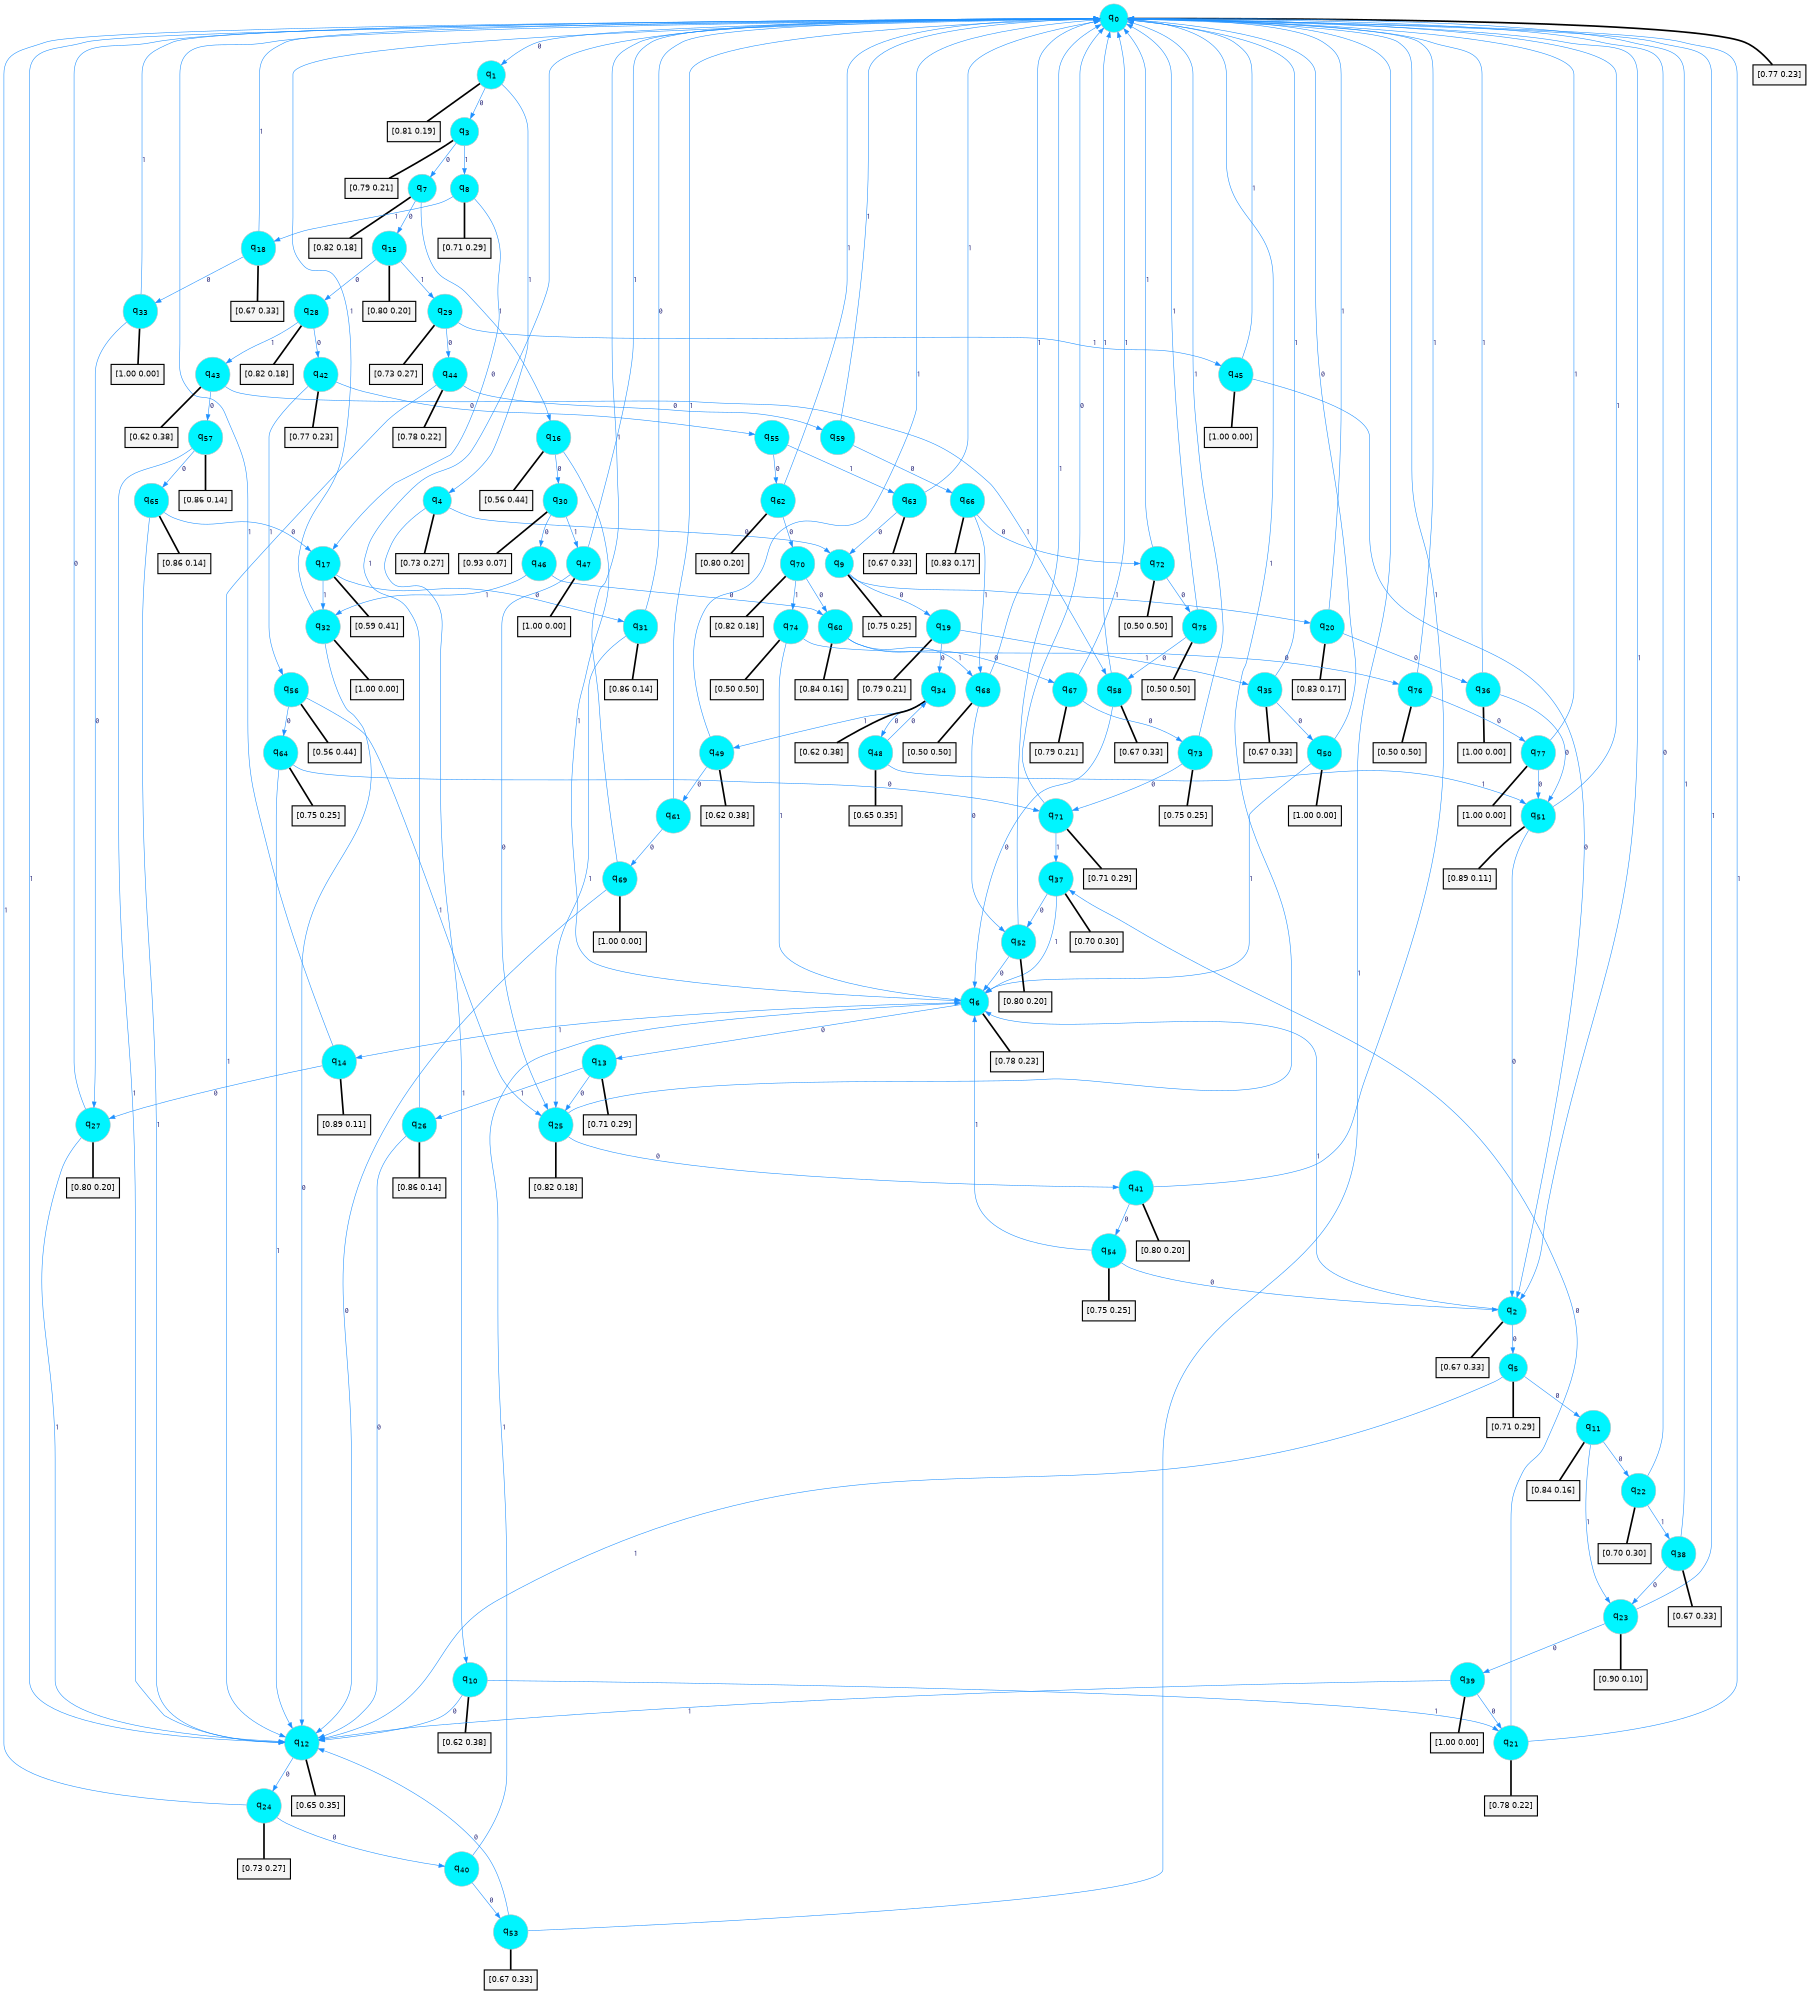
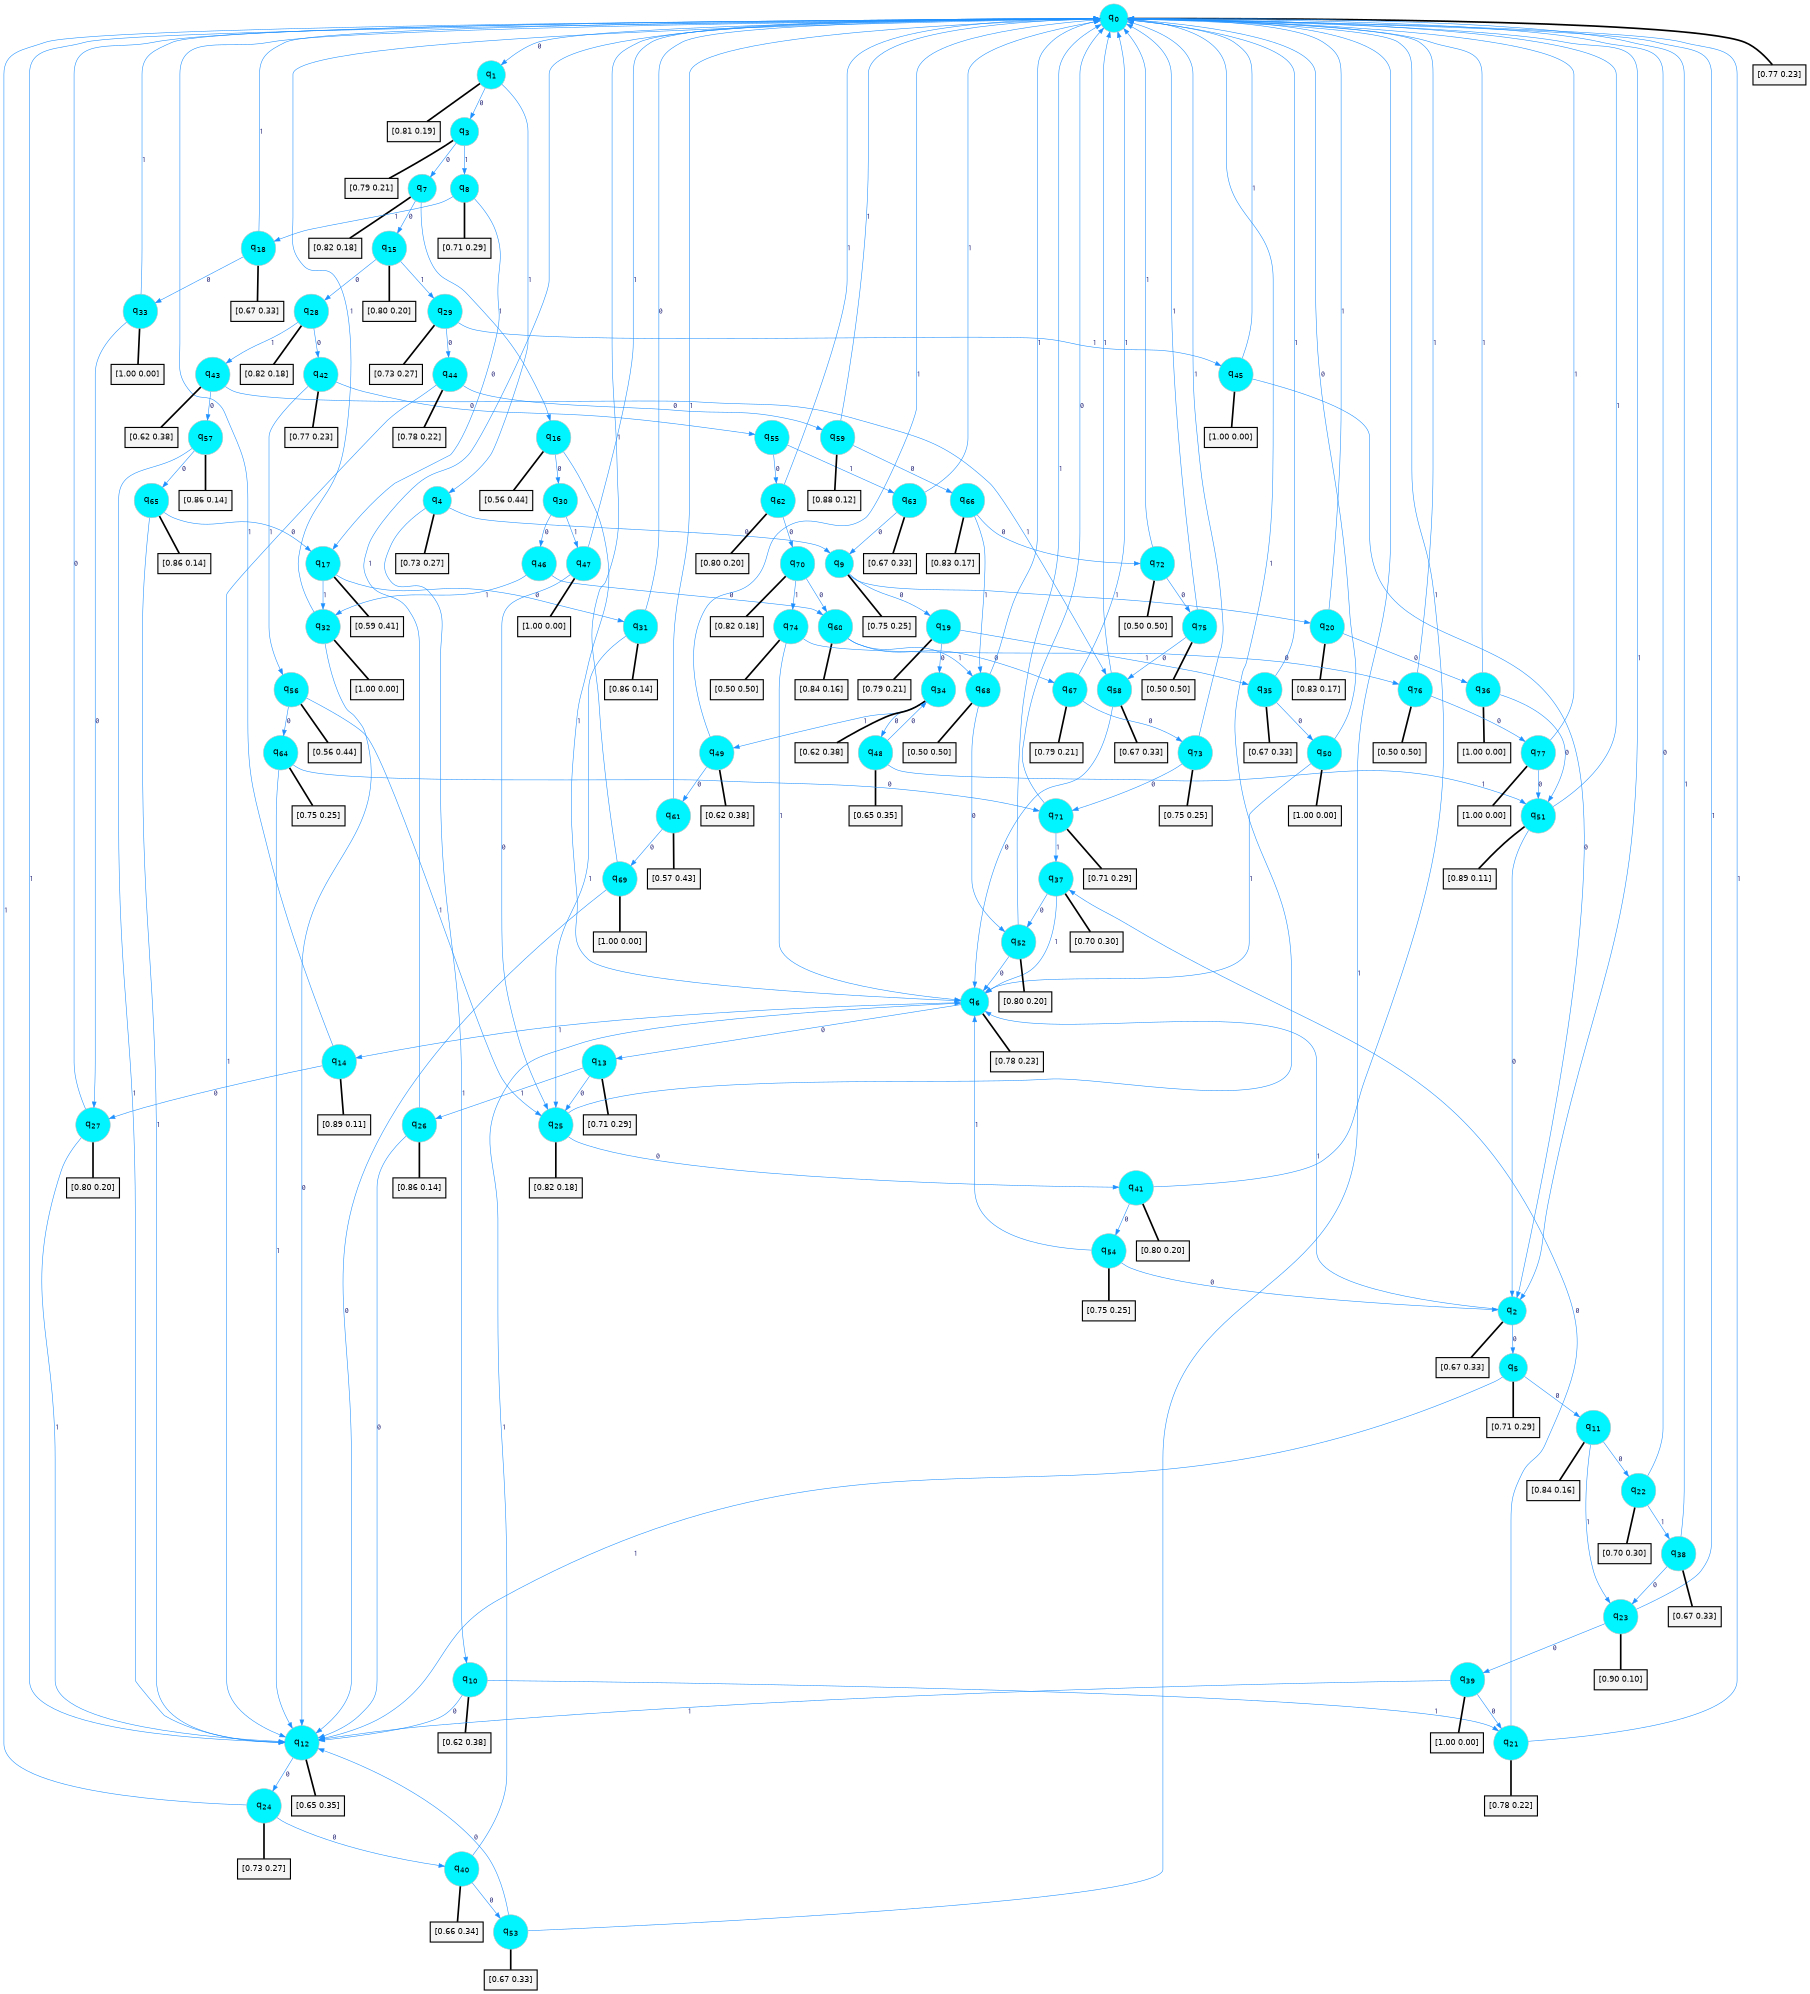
none -> (834, 501)
(485, 564) -> none
none -> (674, 879)
none -> (457, 1932)
